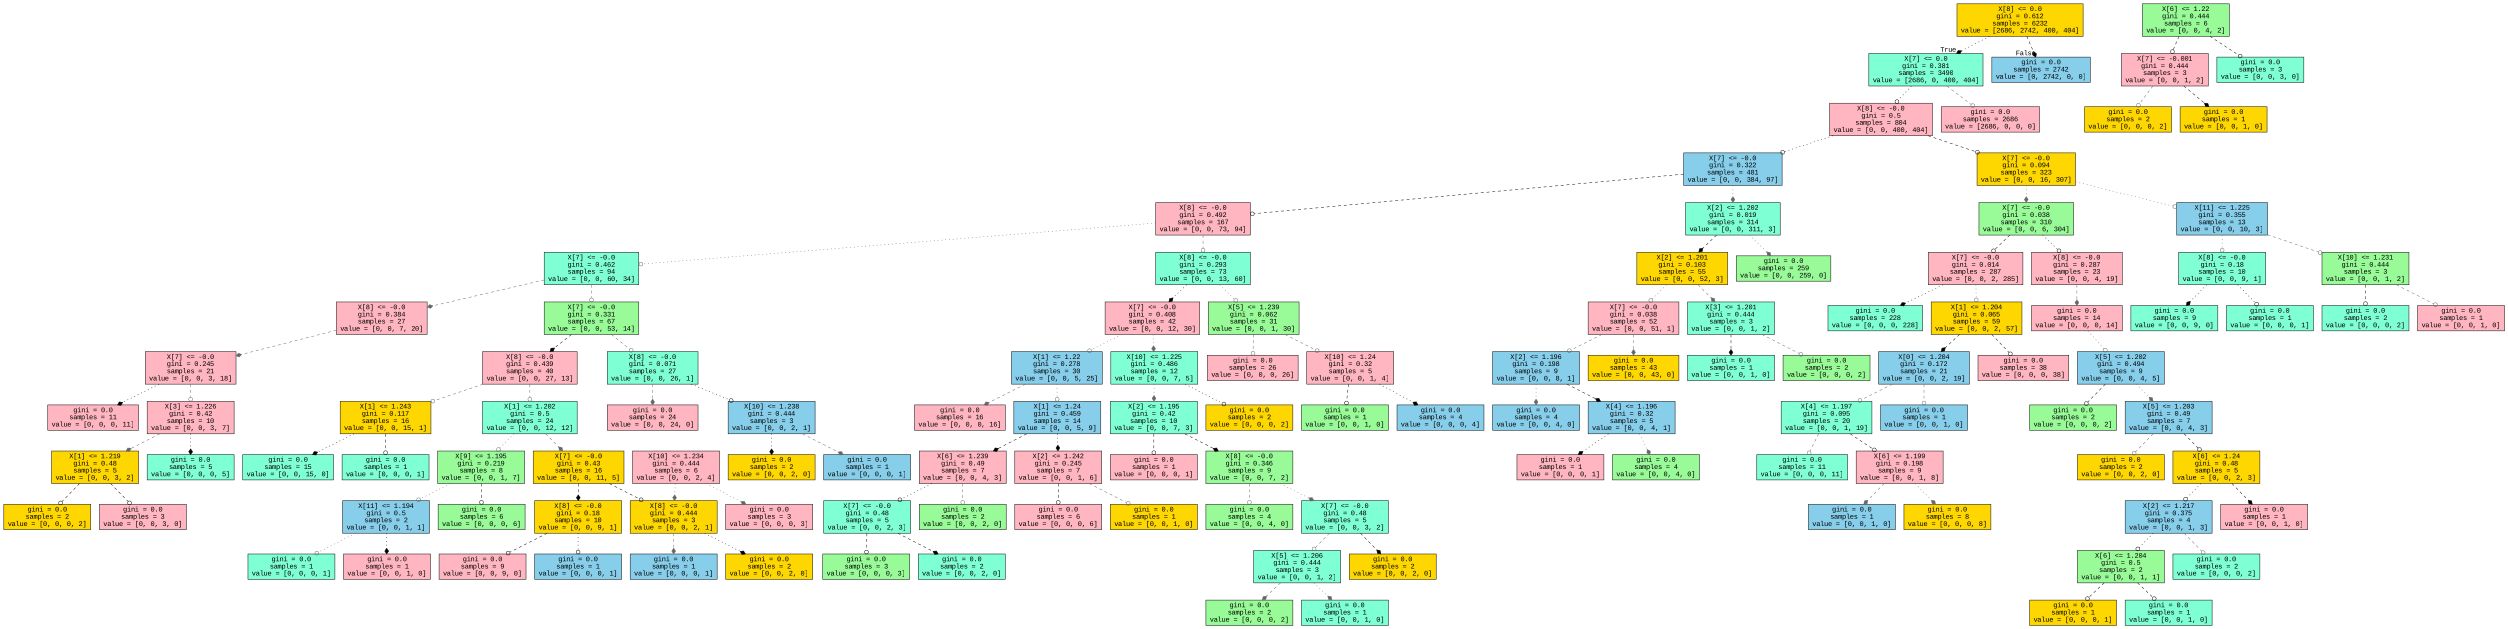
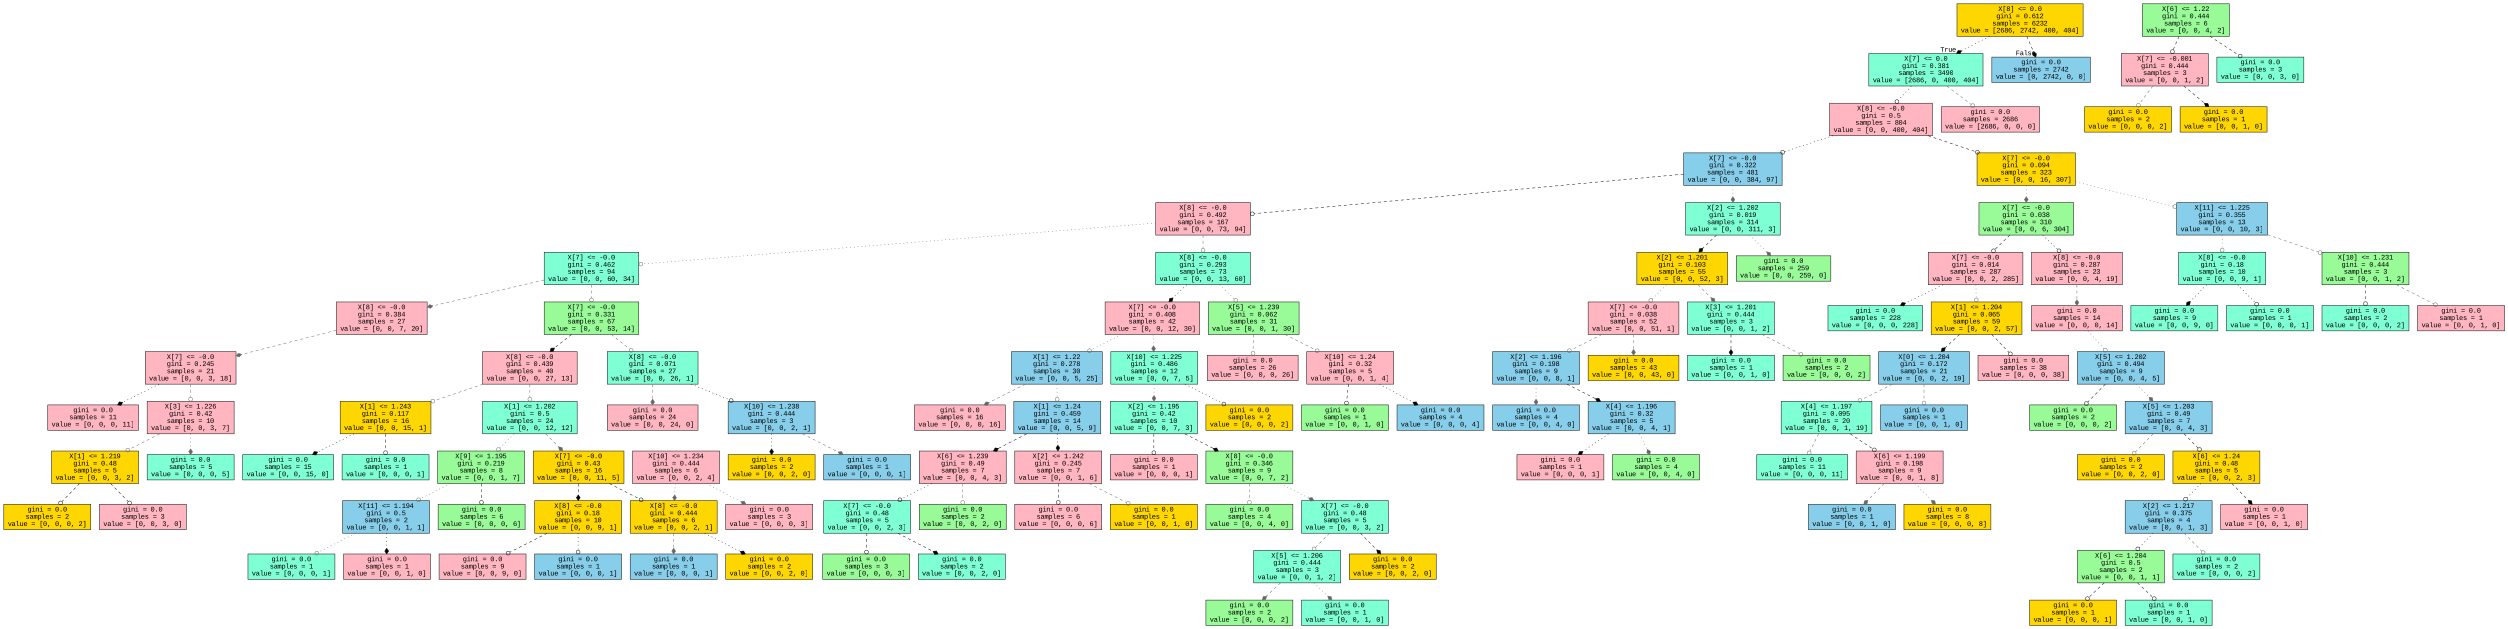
(145, 441) -> (145, 441)
(191, 441) -> (191, 441)
(674, 517) -> (674, 517)
